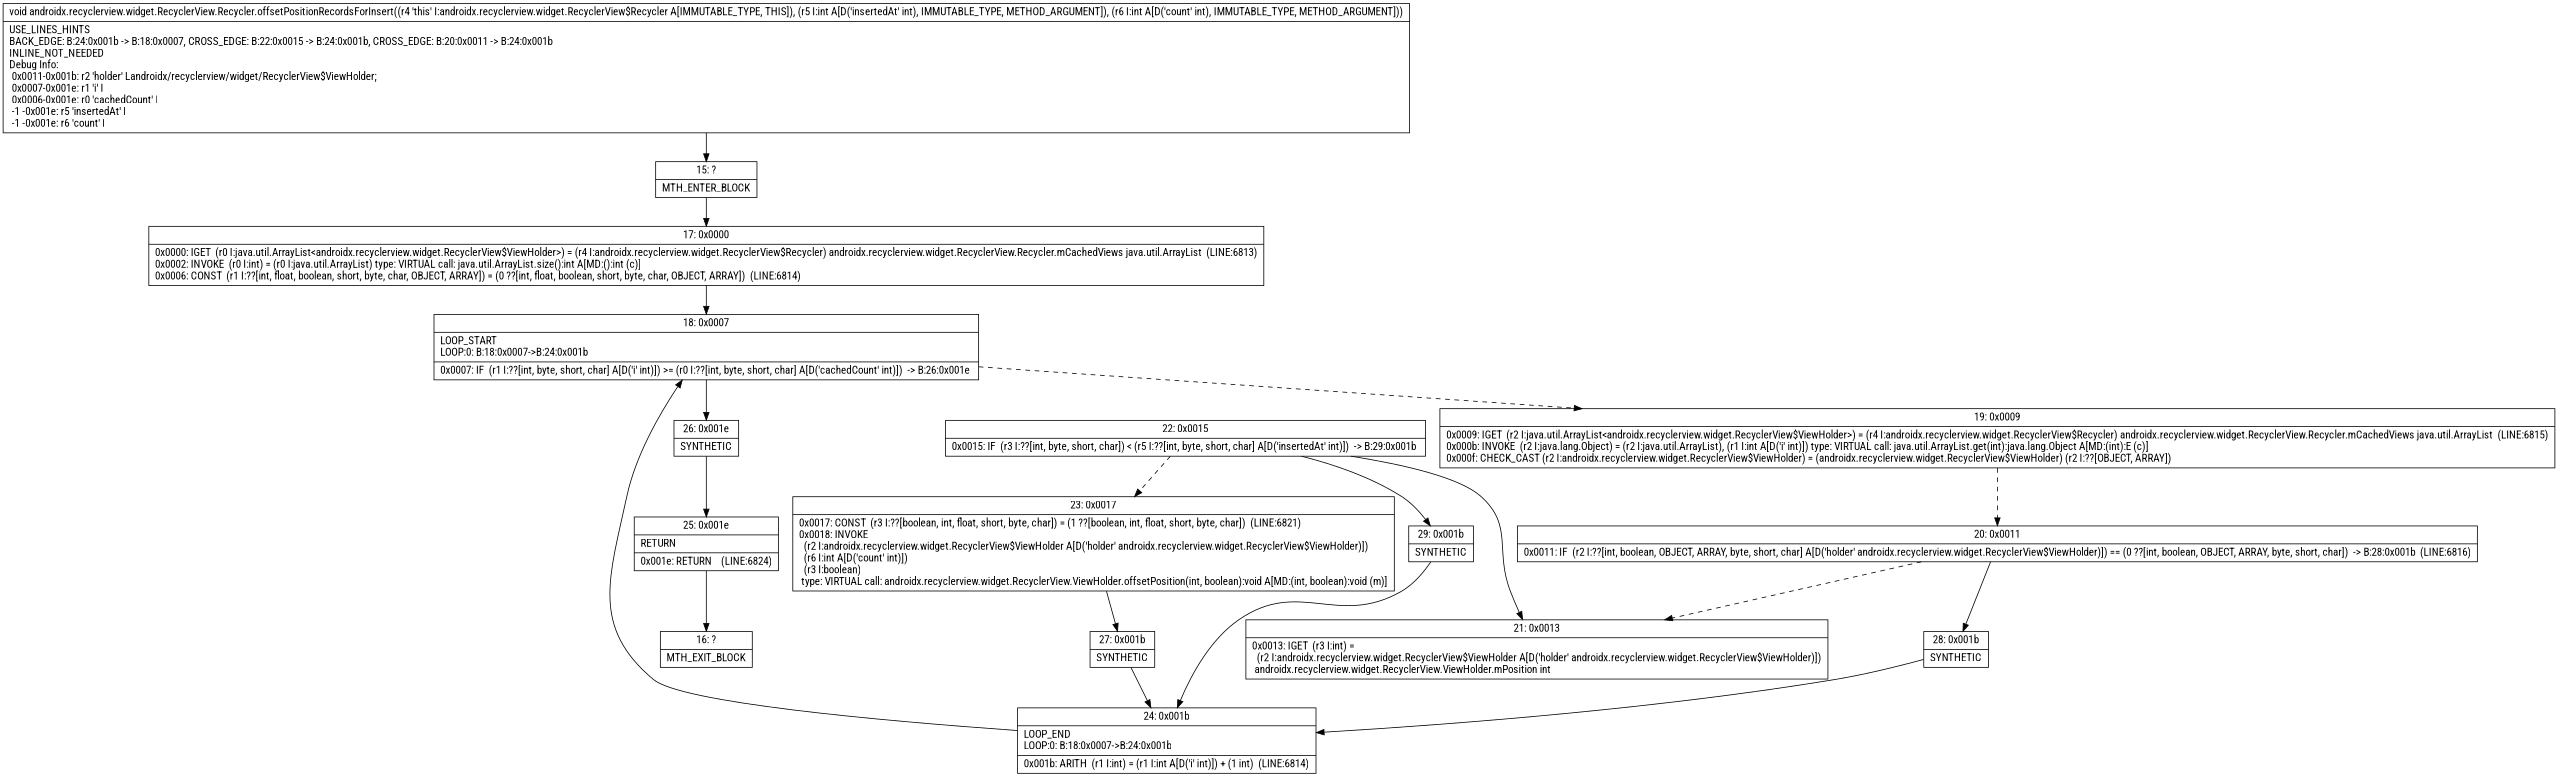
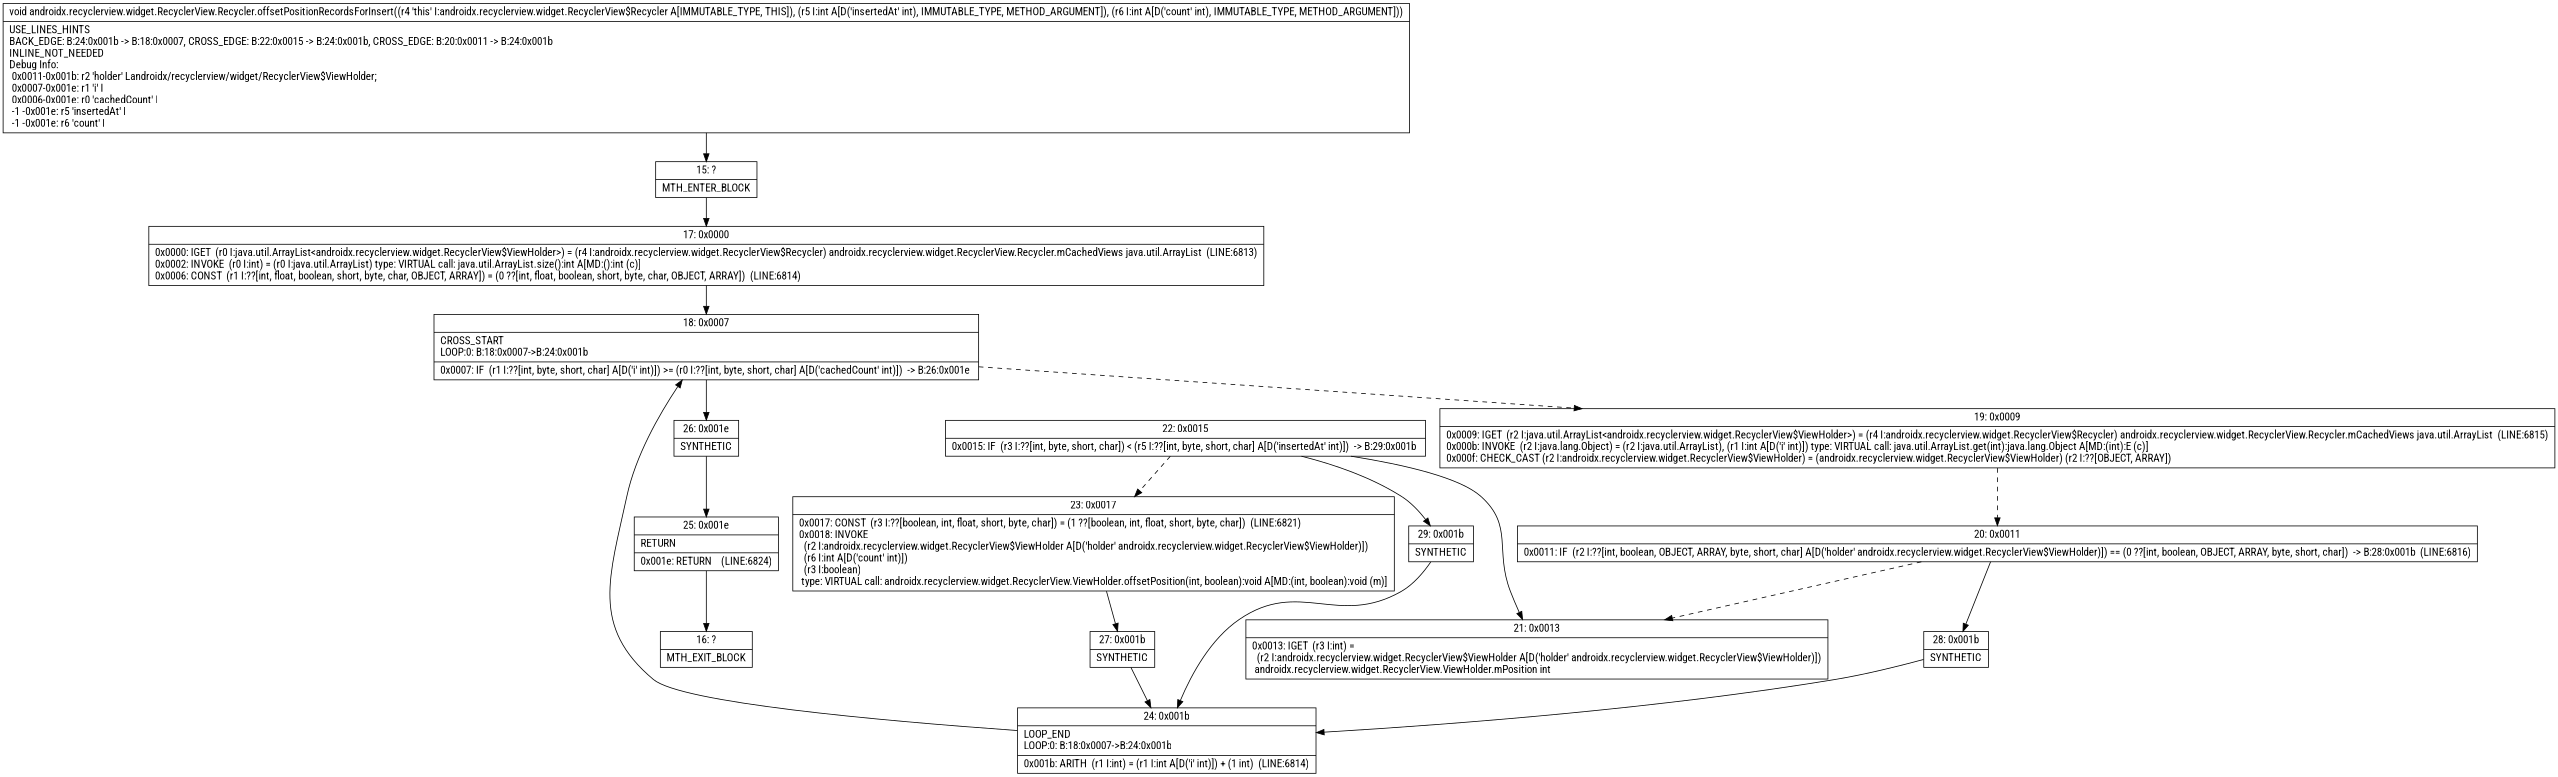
(469, 341) -> (472, 341)
